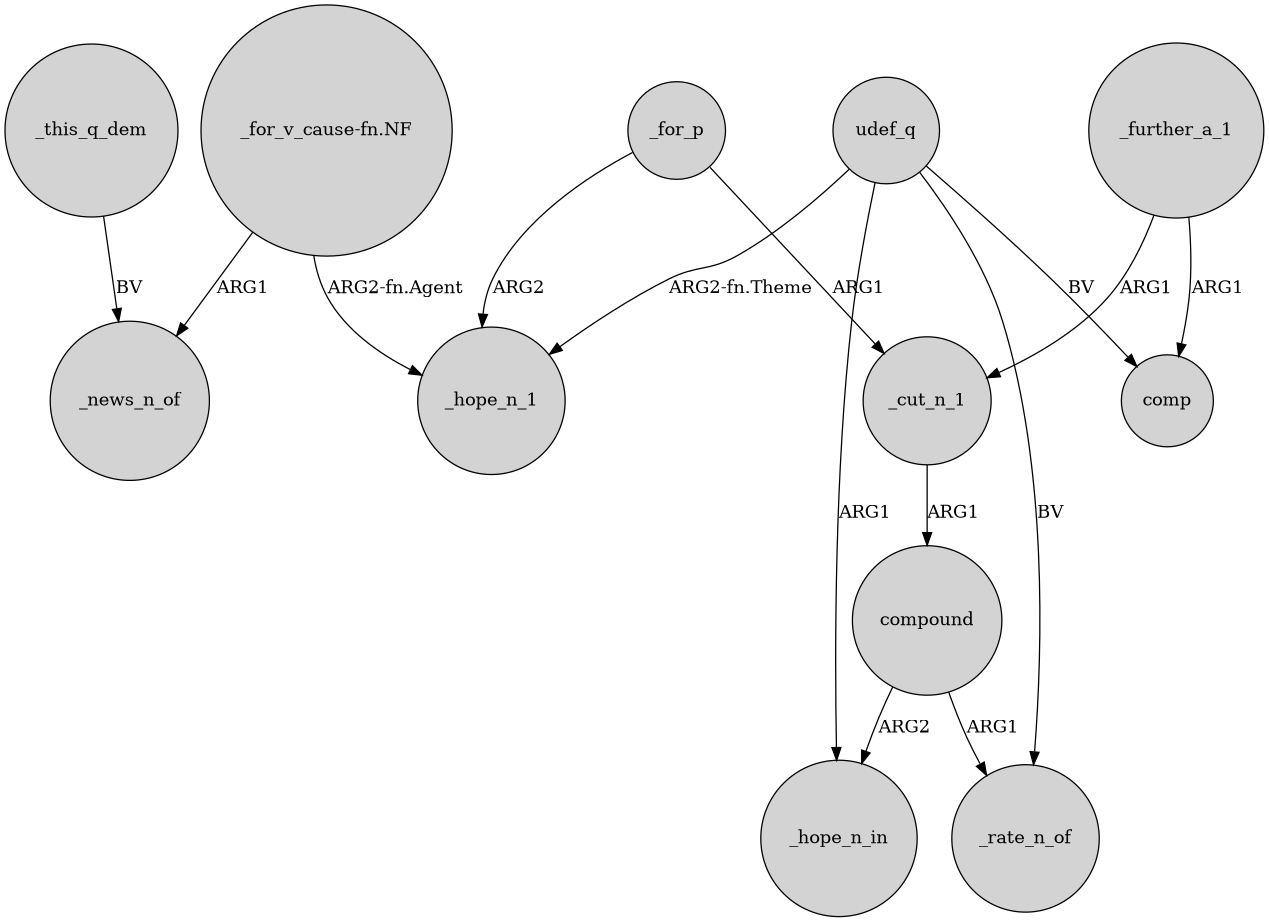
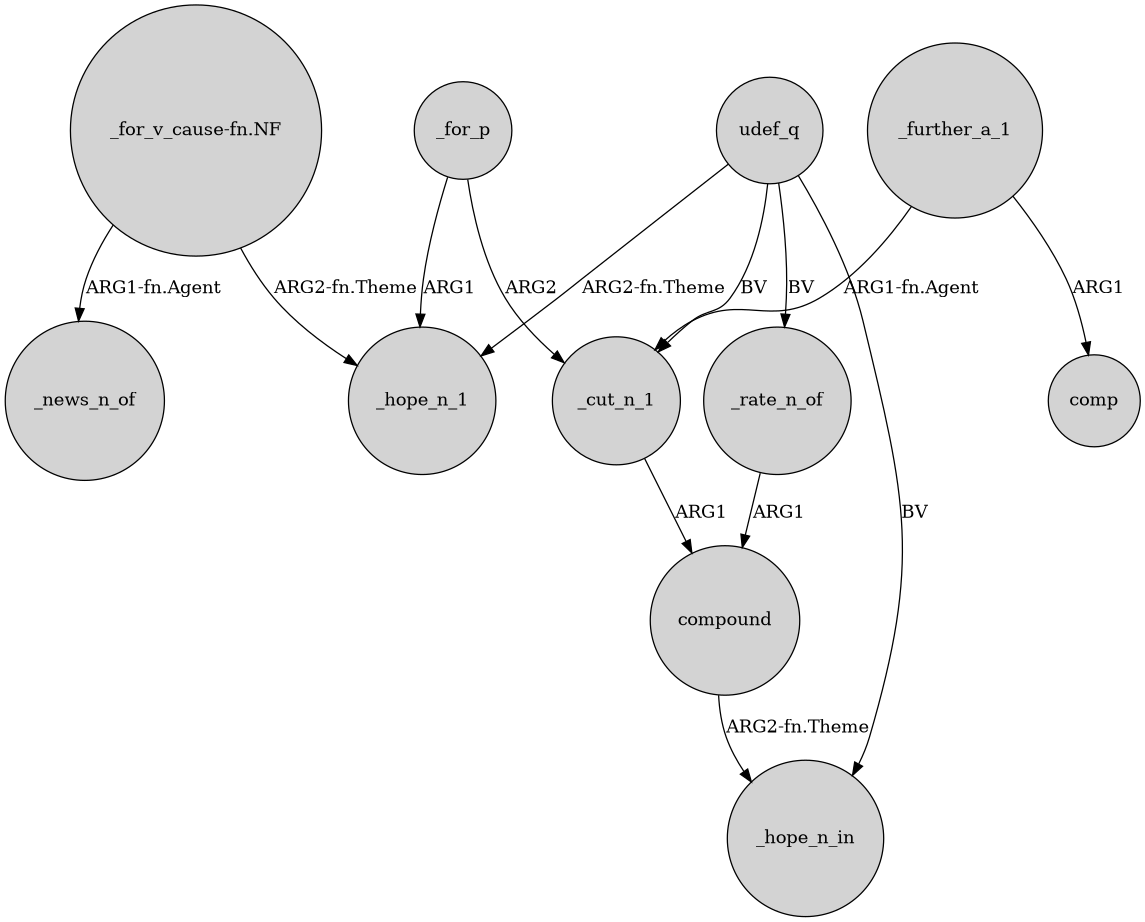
(91, 131) -> none
(1030, 259) -> (742, 279)
(243, 288) -> (154, 288)
(396, 288) -> (345, 288)
(519, 288) -> (450, 288)
(859, 288) -> (531, 288)
(1146, 288) -> (912, 288)
(865, 513) -> (915, 513)
(905, 728) -> (798, 728)
(963, 729) -> (753, 504)
